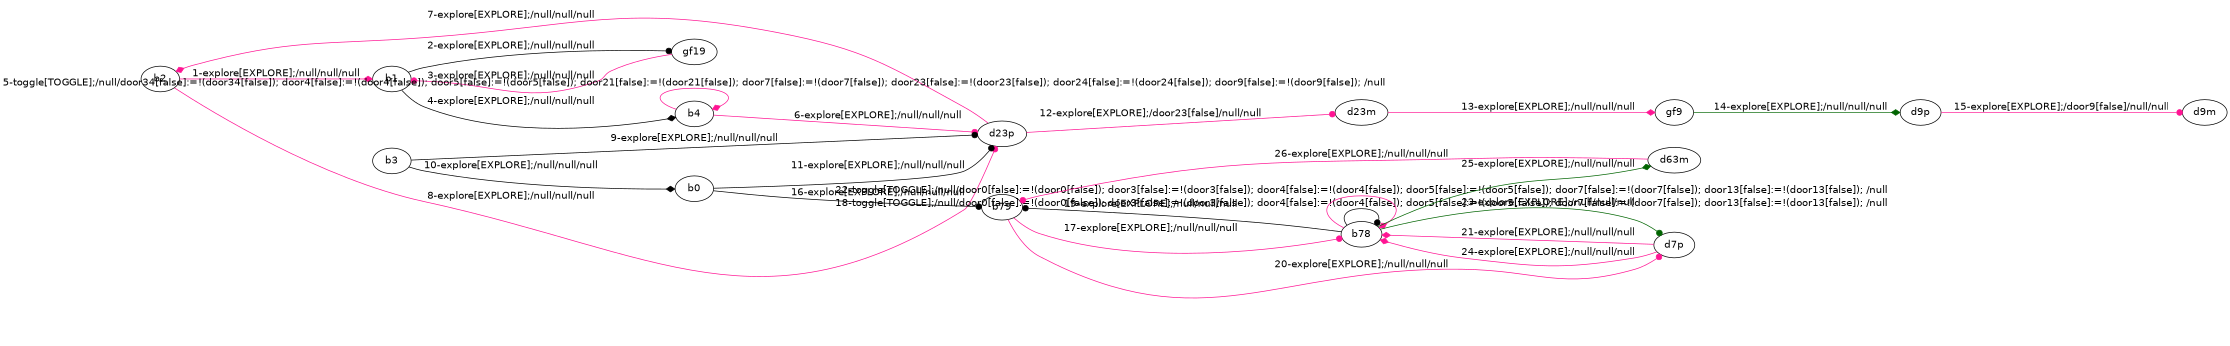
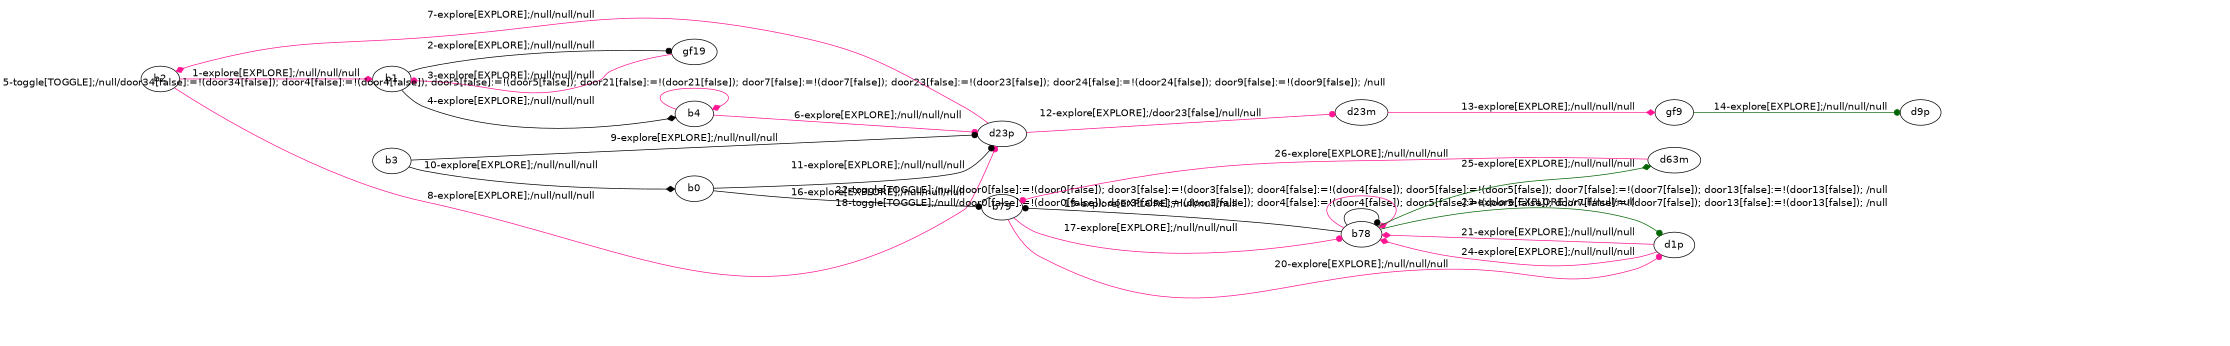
(1794, 112) -> (1794, 112)
(2205, 112) -> none
(1674, 245) -> (1674, 245)
